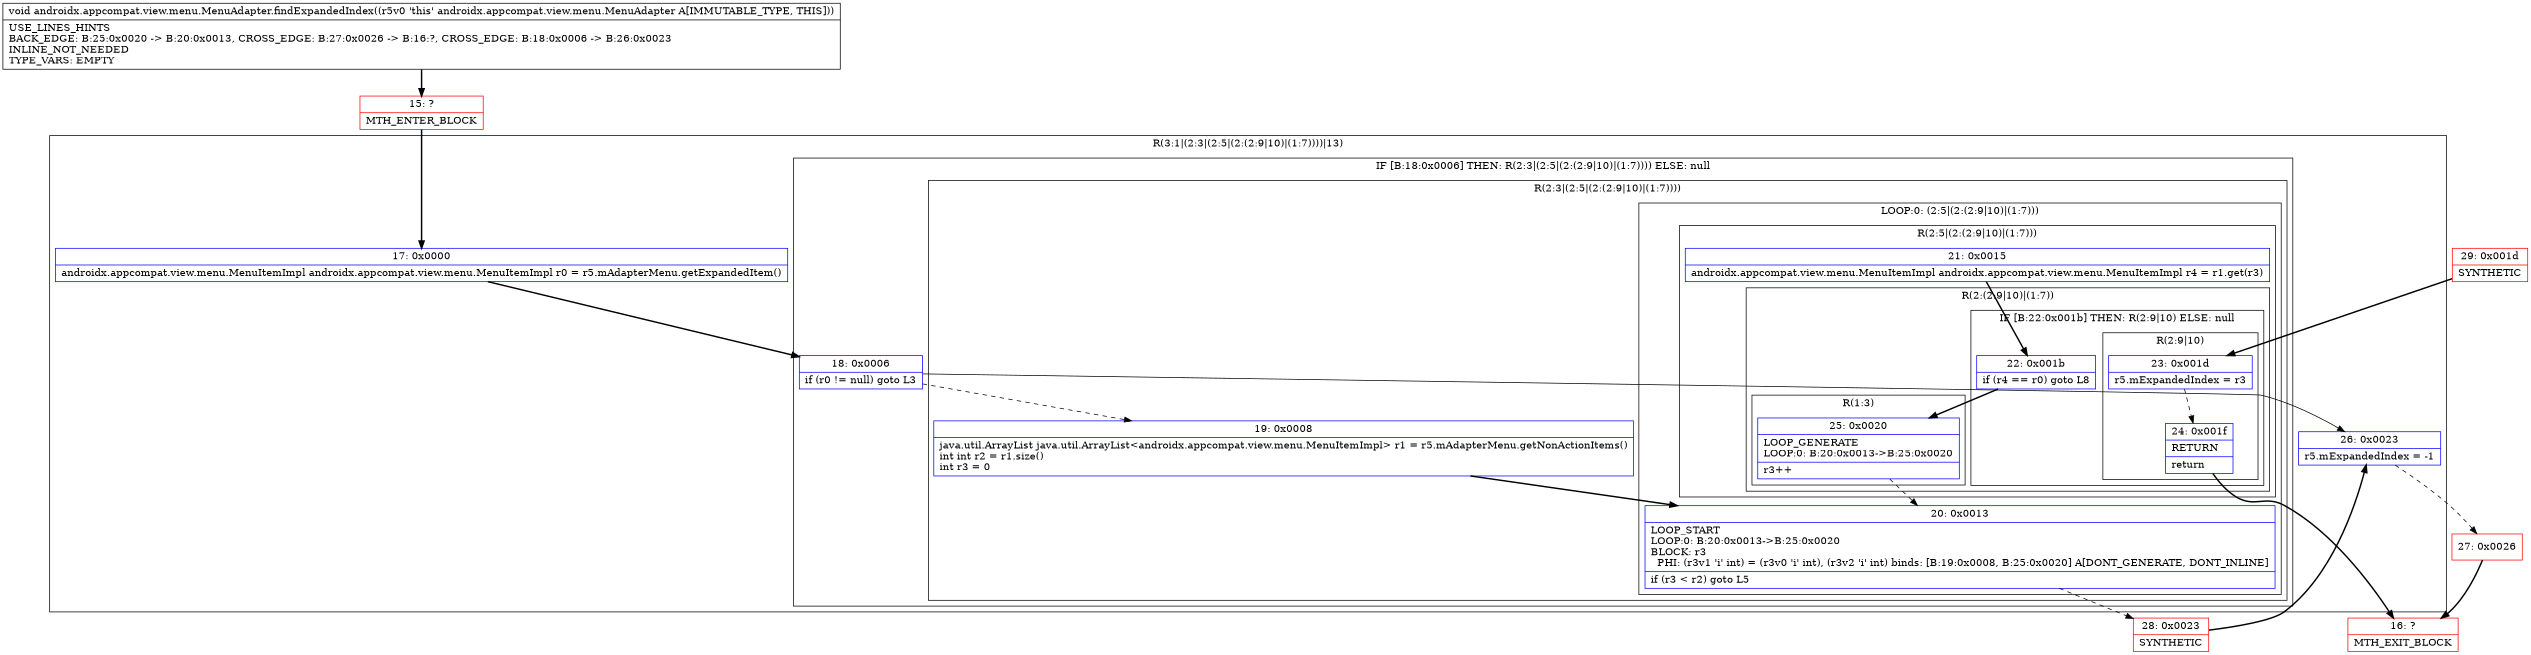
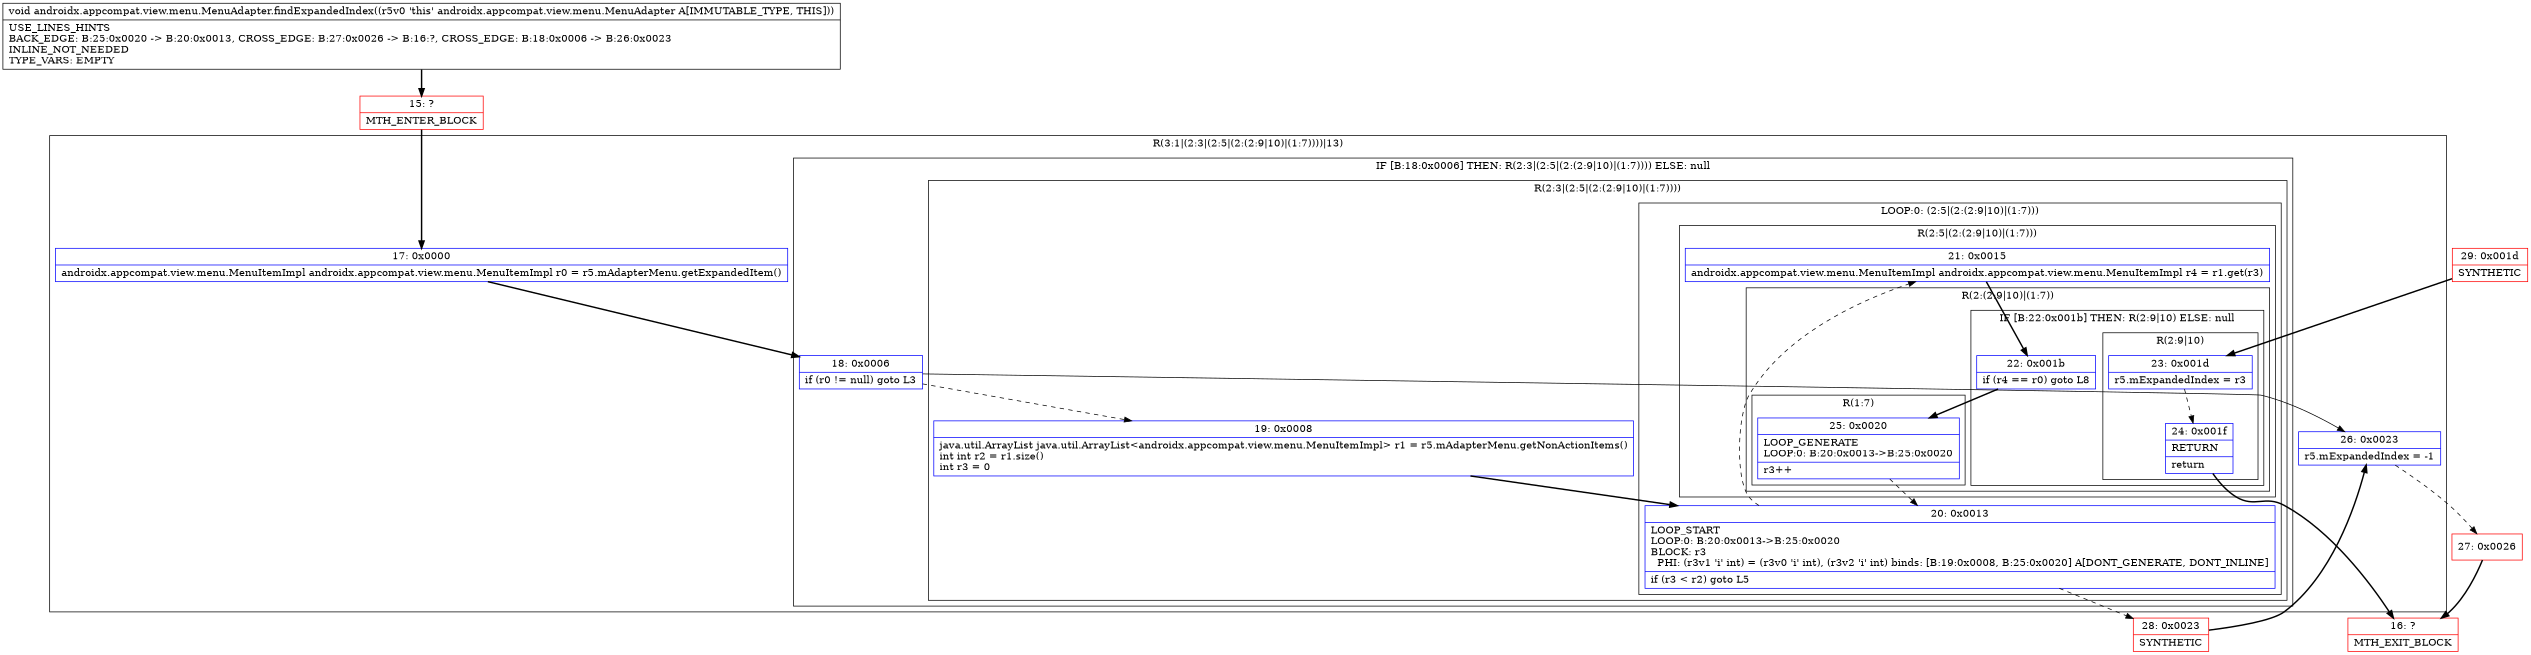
none -> (1774, 363)
(1859, 403) -> (1859, 403)
